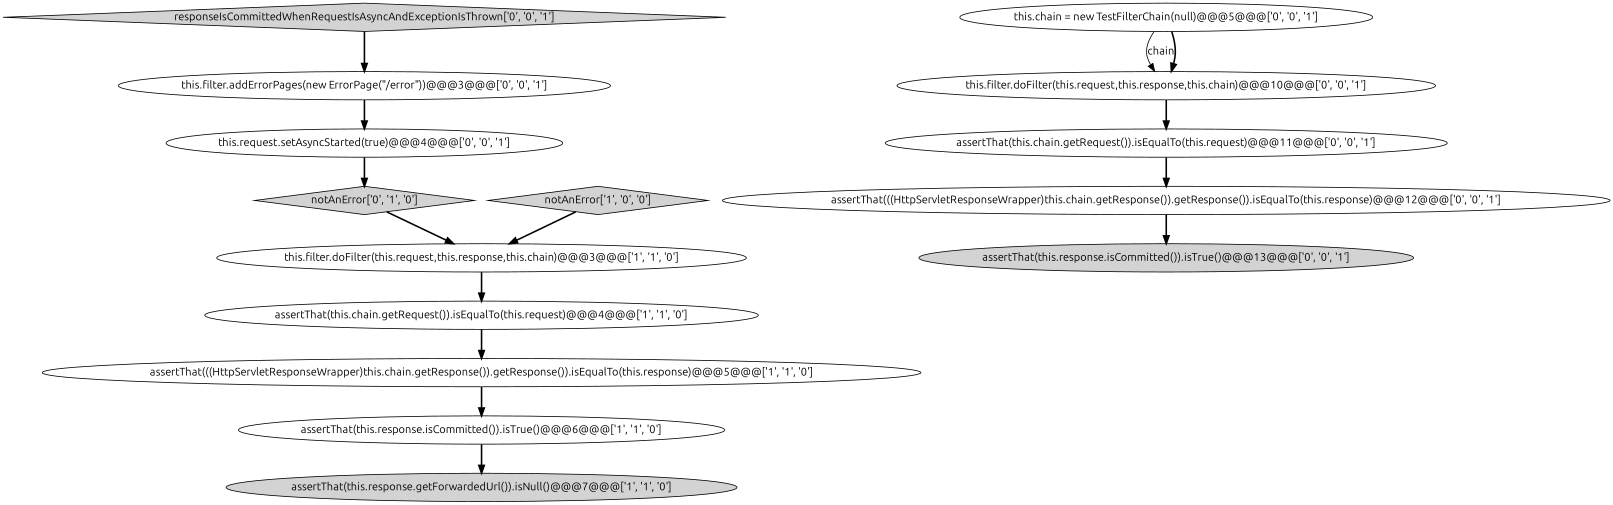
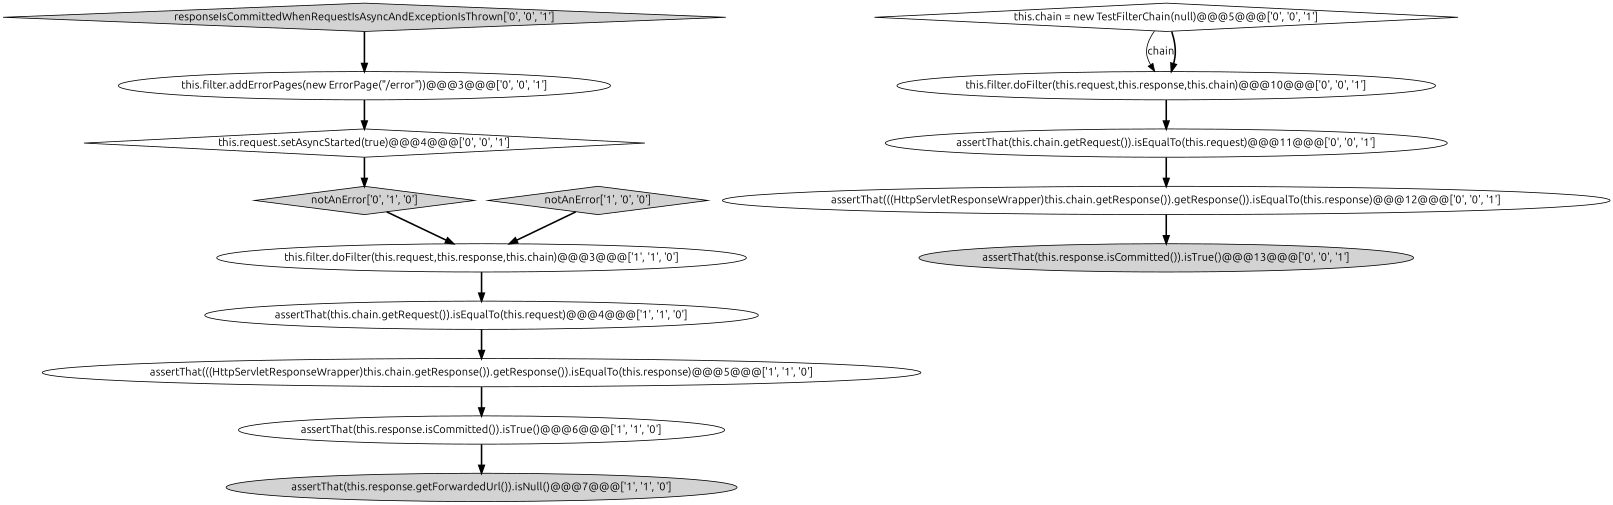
(1166, 17) -> (1166, 17)
(364, 143) -> (364, 143)
